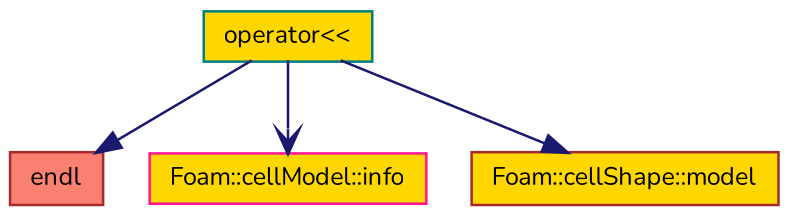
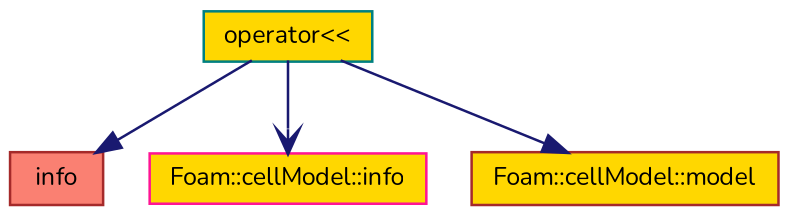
(57, 179) -> (57, 179)
(625, 179) -> (625, 179)
